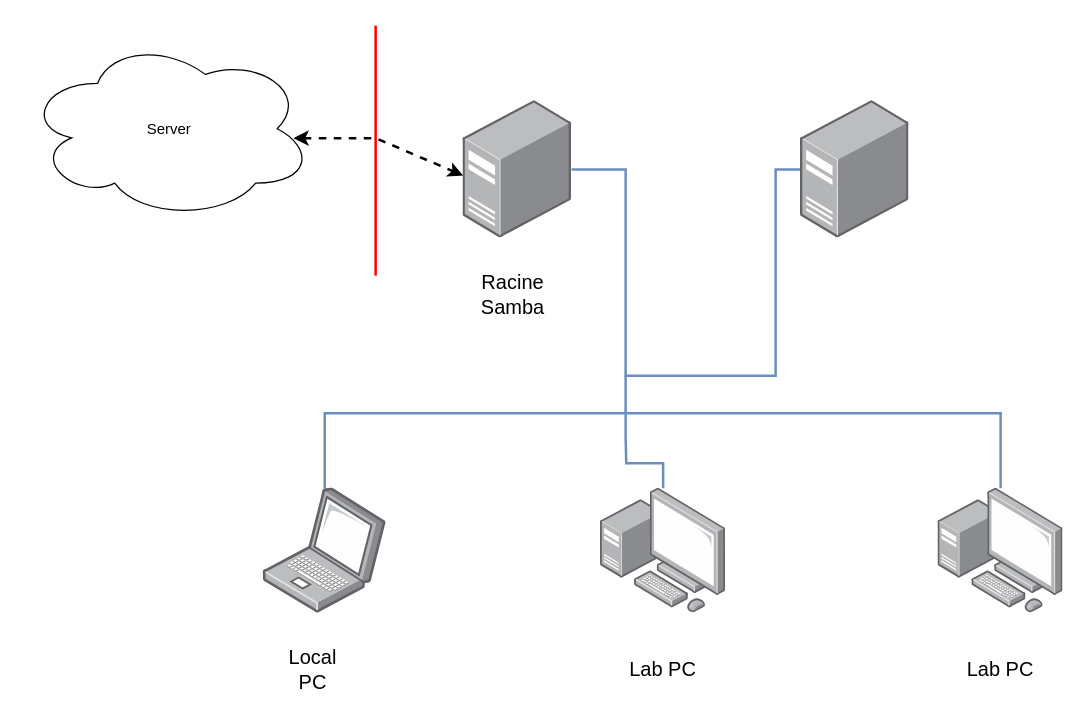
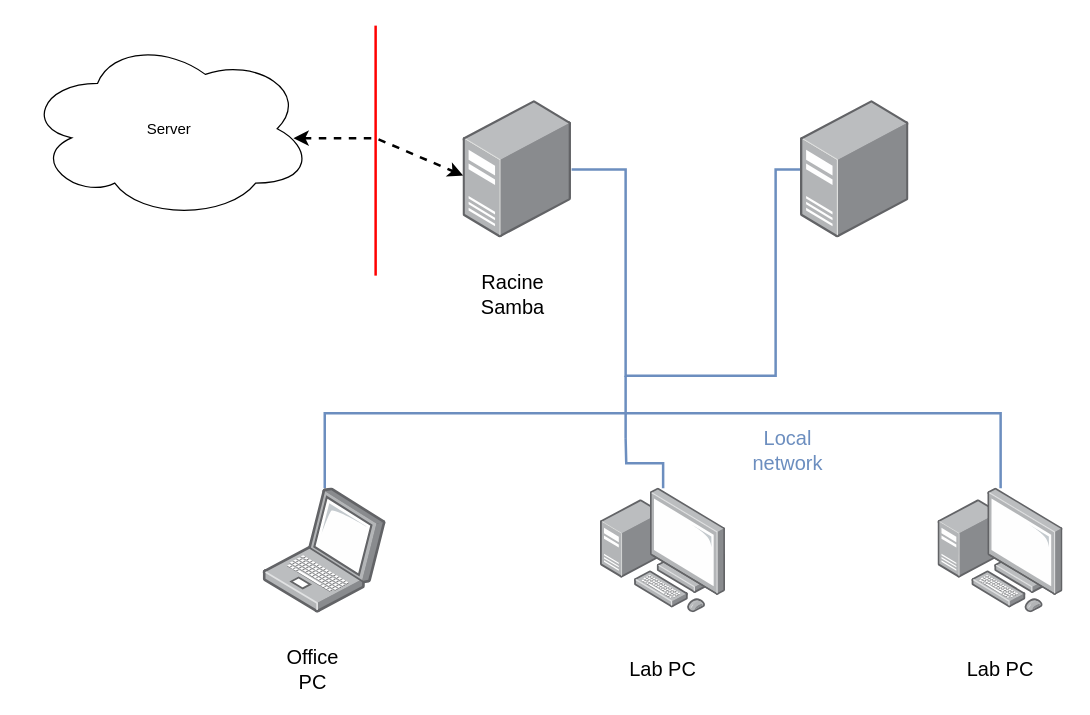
none -> (788, 451)
(313, 669) -> (313, 669)
